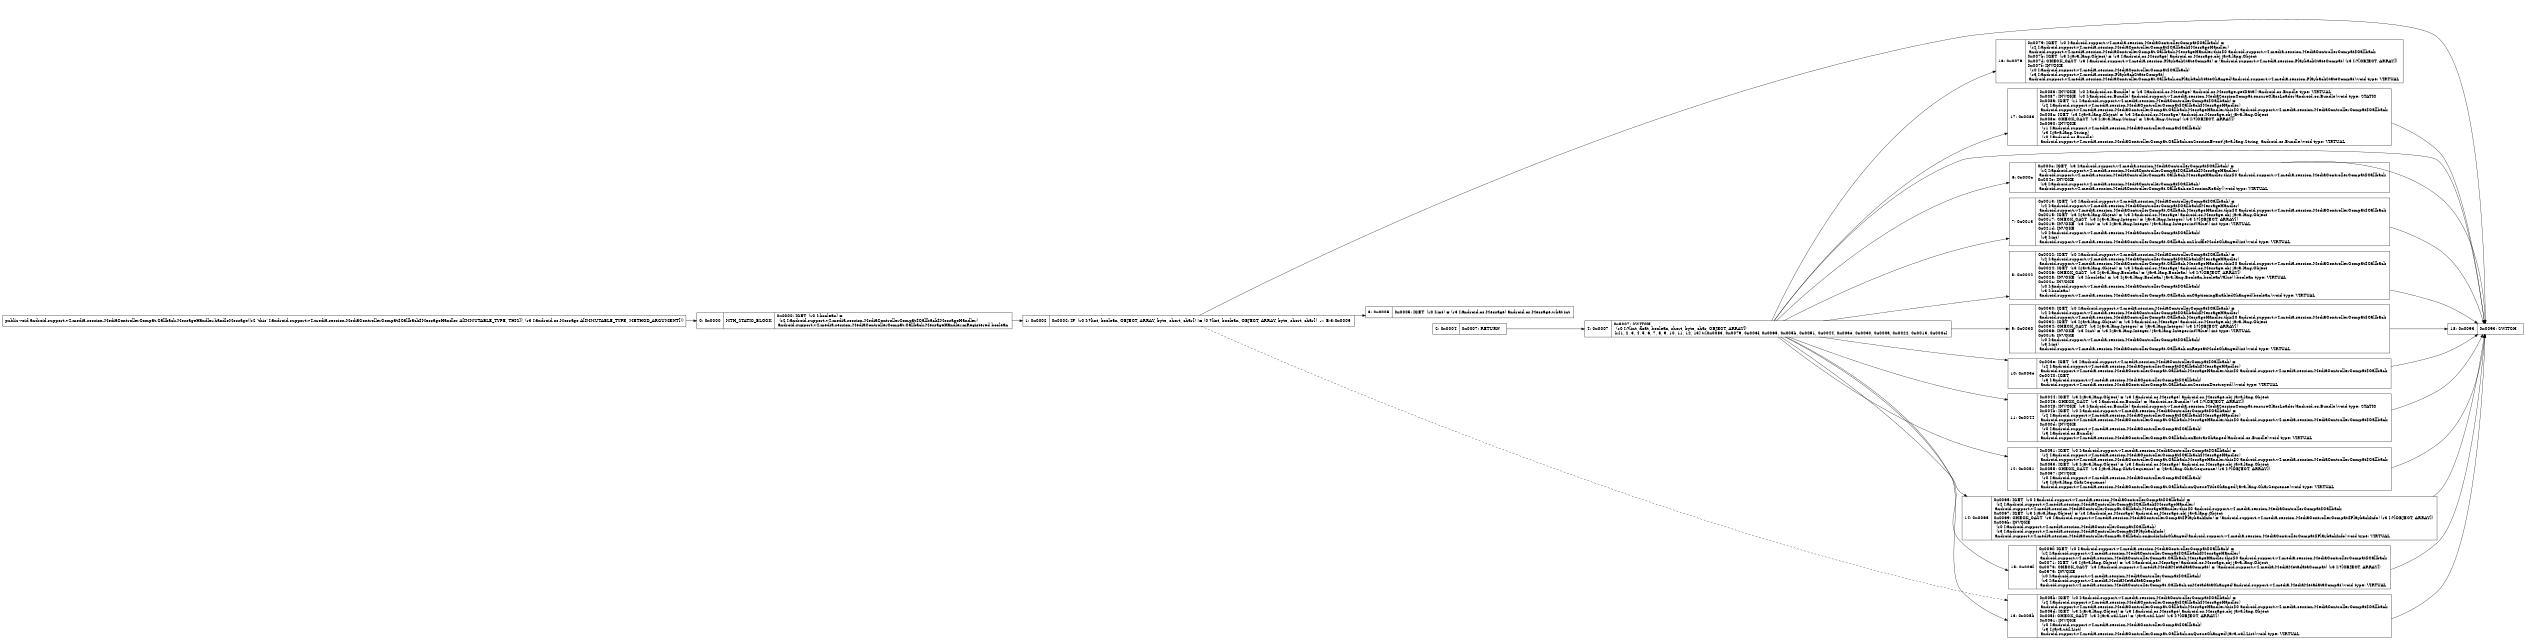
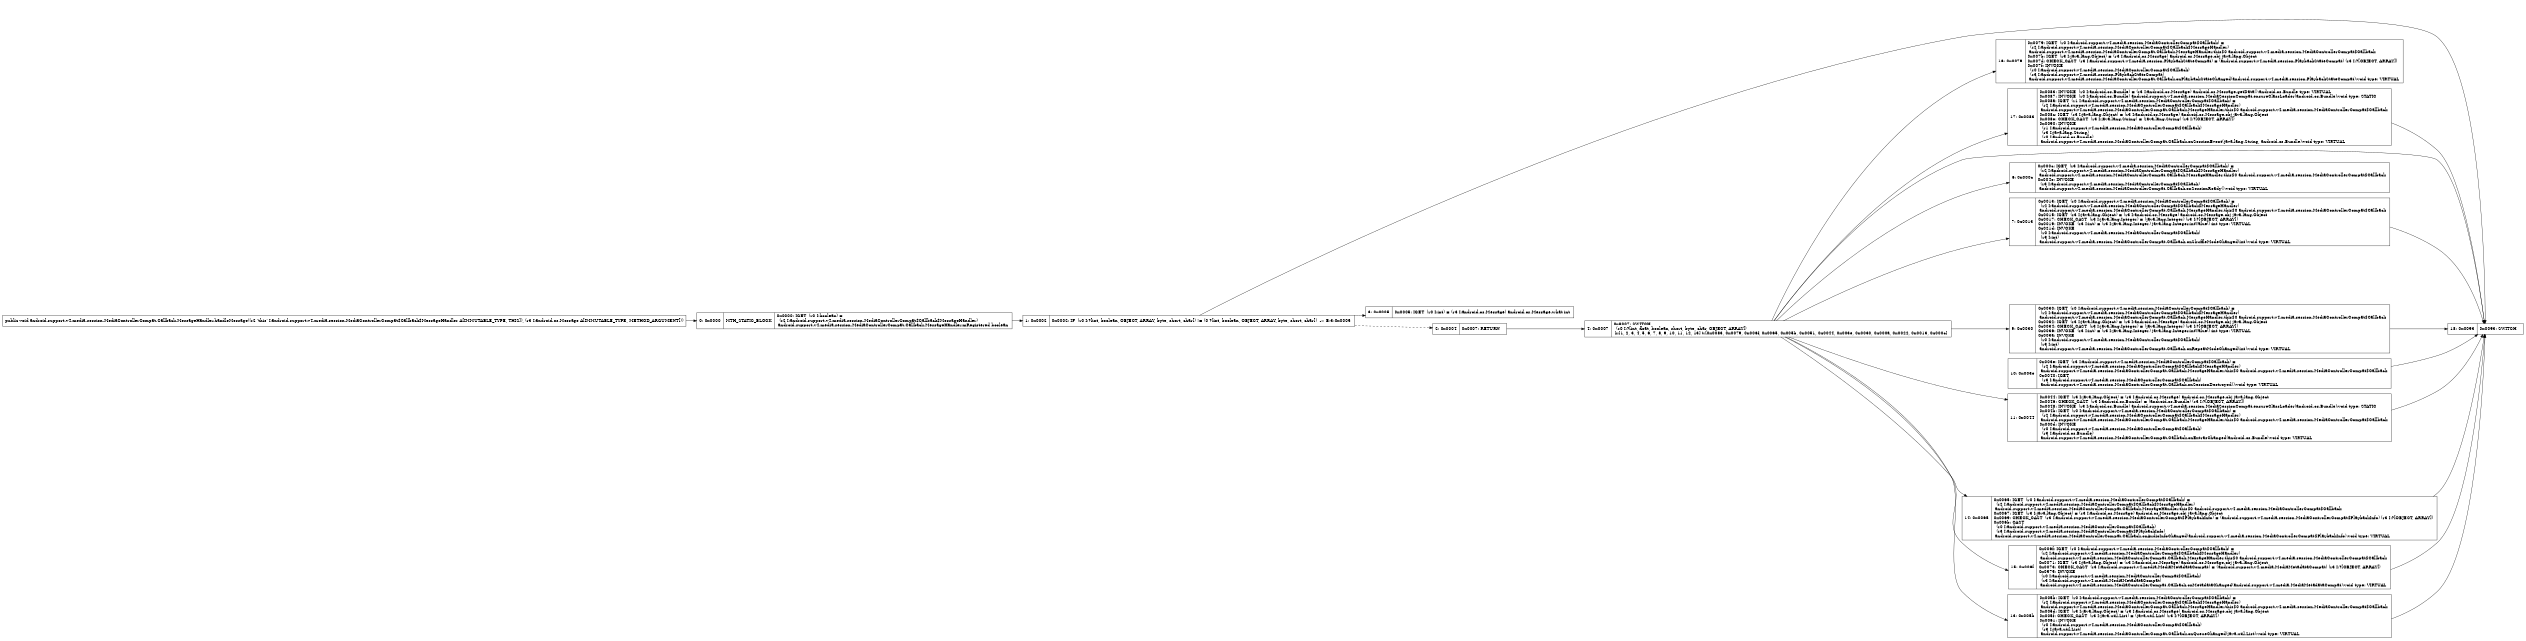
(2427, 188) -> none
(2200, 275) -> none
(2058, 336) -> (2058, 336)
(1912, 350) -> none
(2200, 469) -> none
(1596, 483) -> (1392, 327)
(2013, 523) -> (2010, 523)
